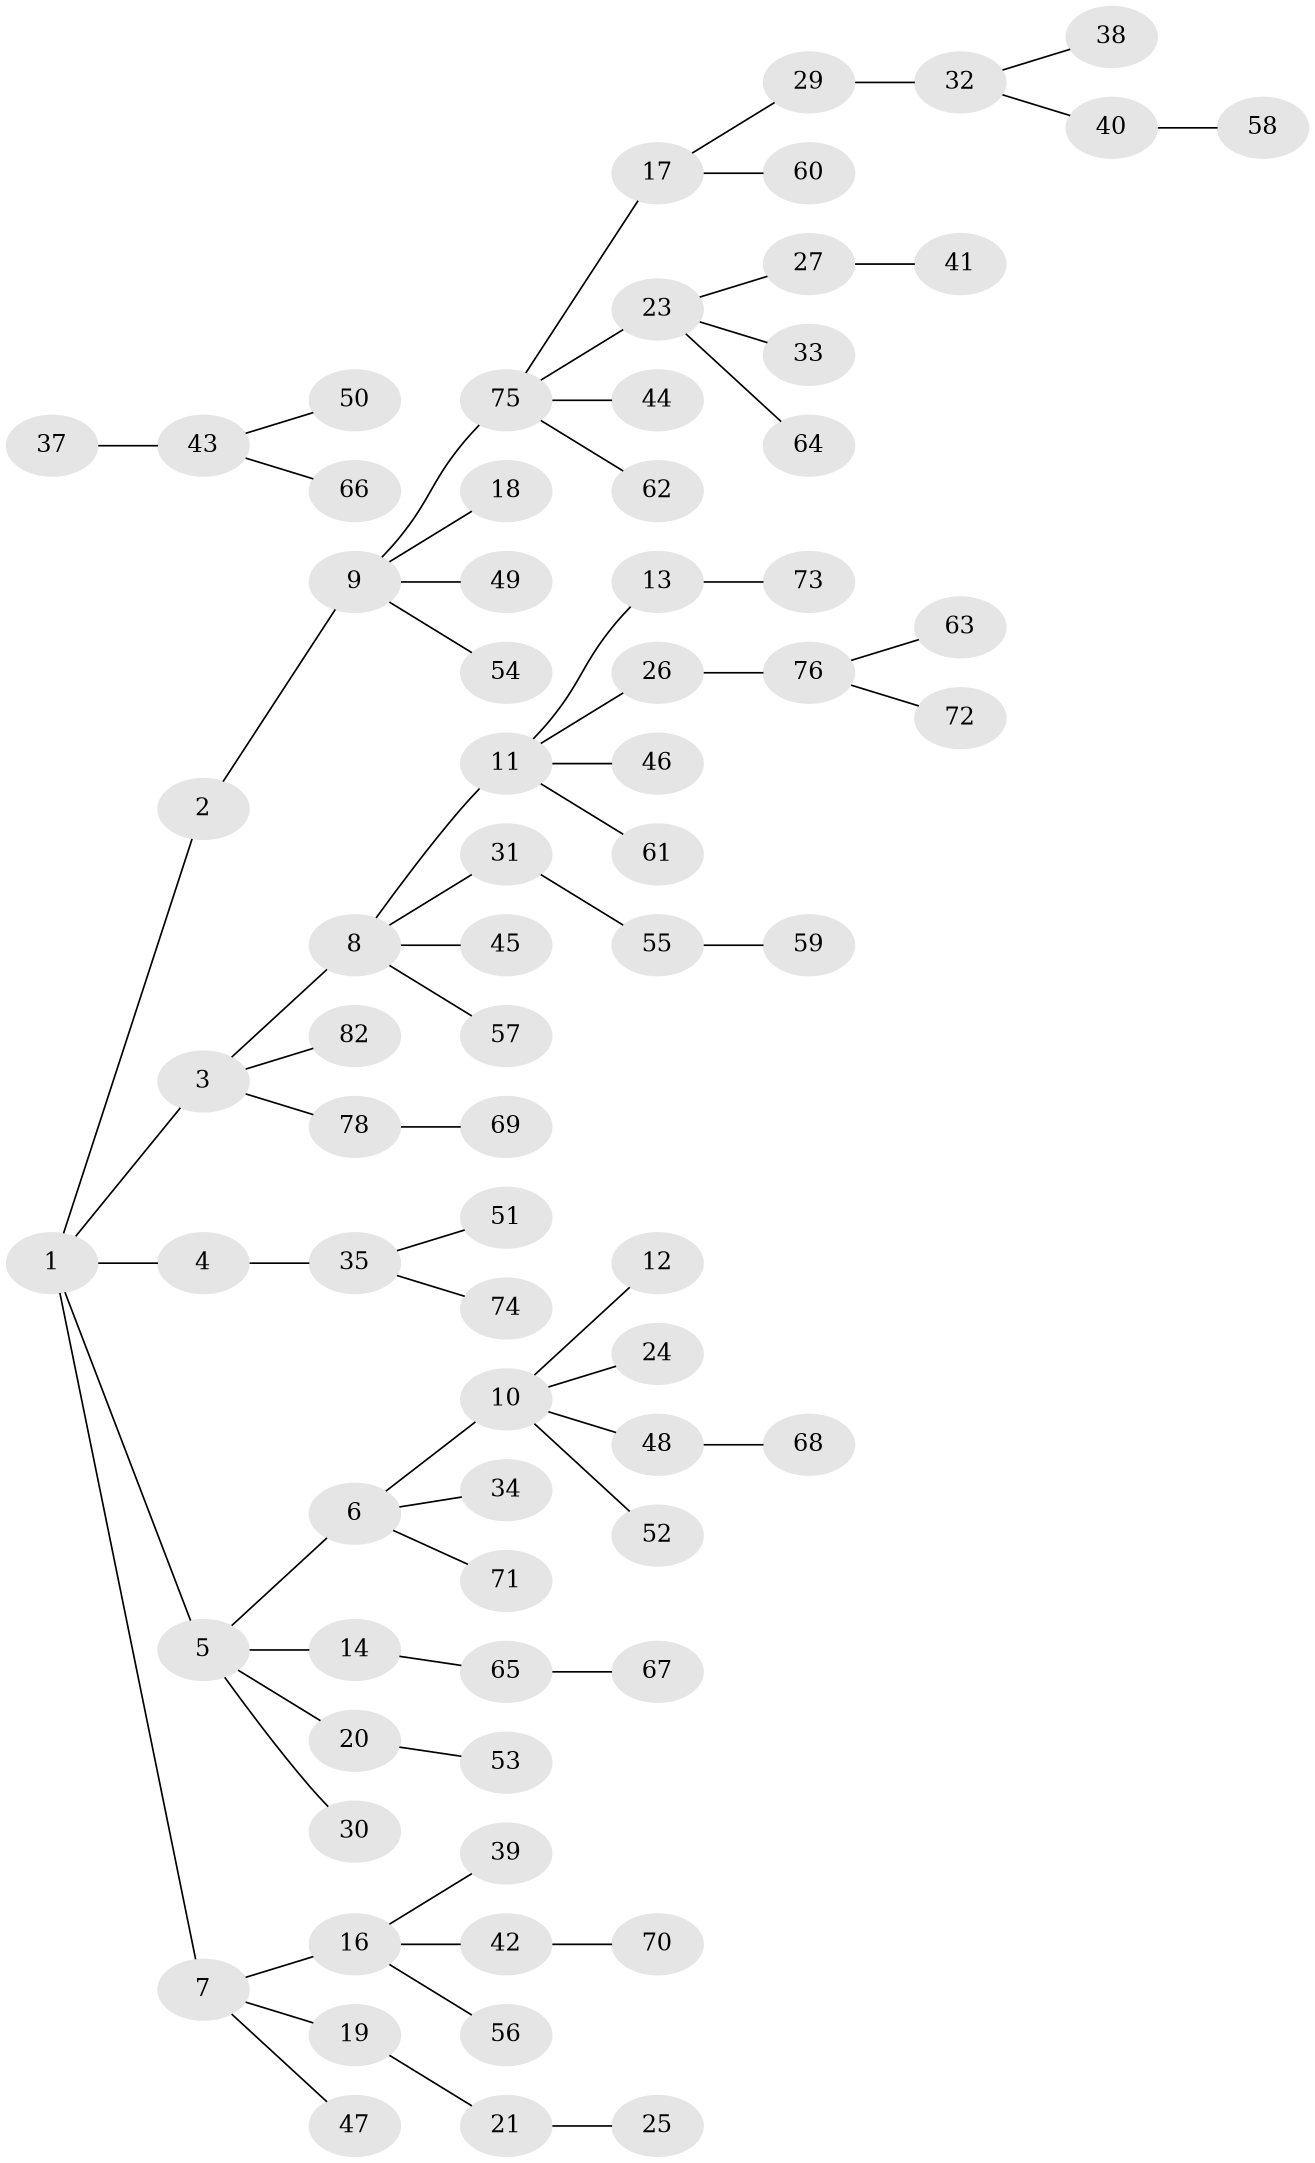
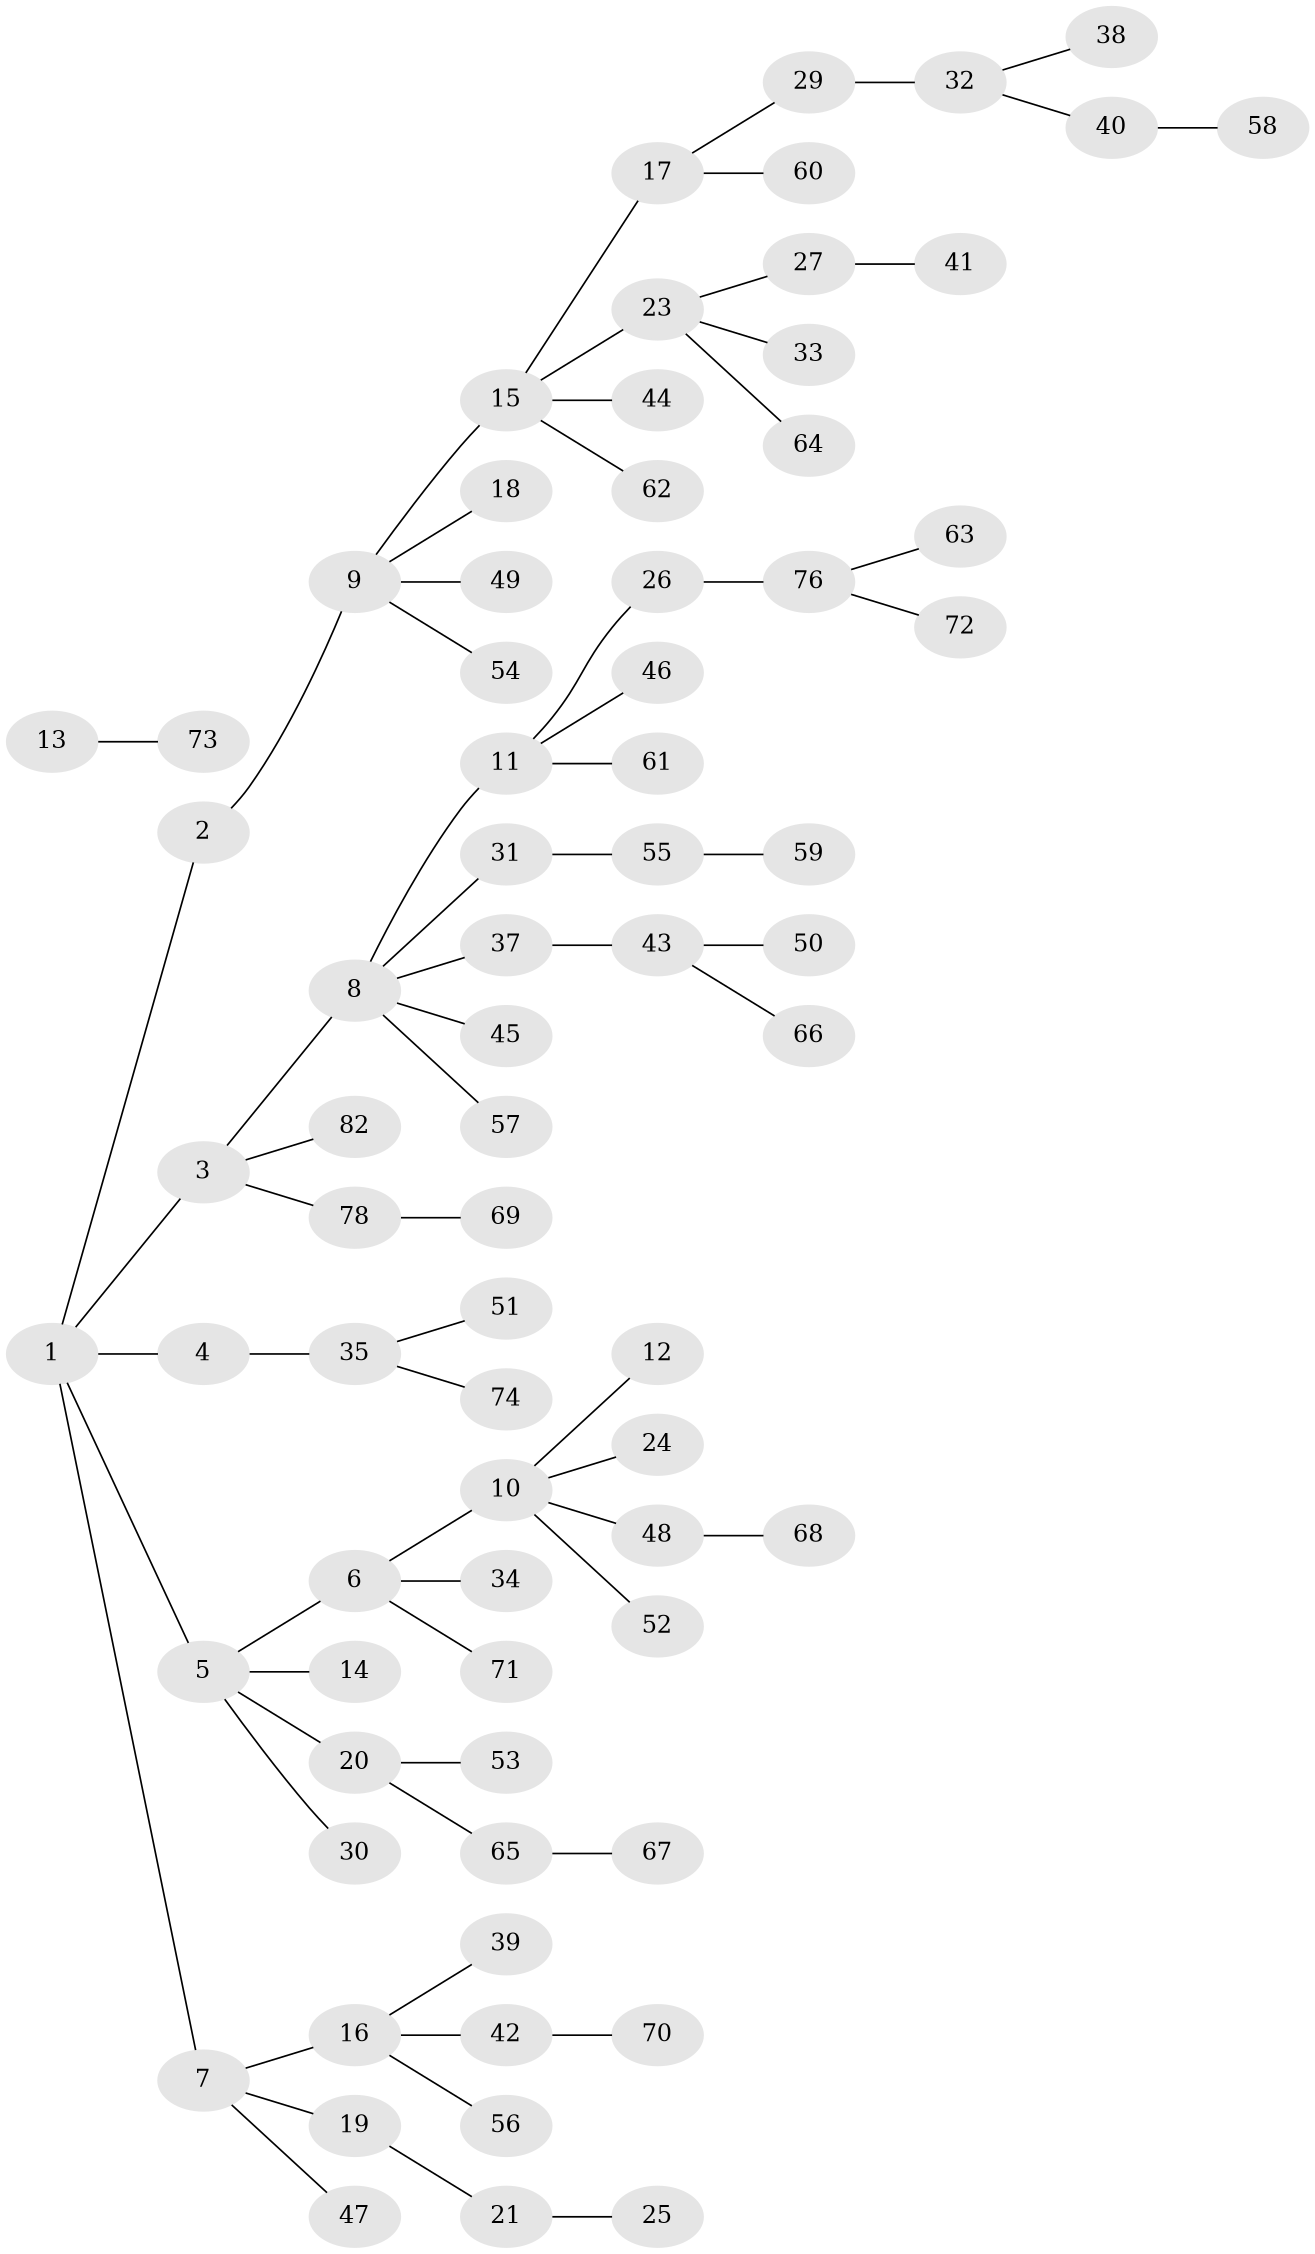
(506, 400) -> (506, 400)
(582, 673) -> none
none -> (431, 968)
(430, 1661) -> (431, 1808)
